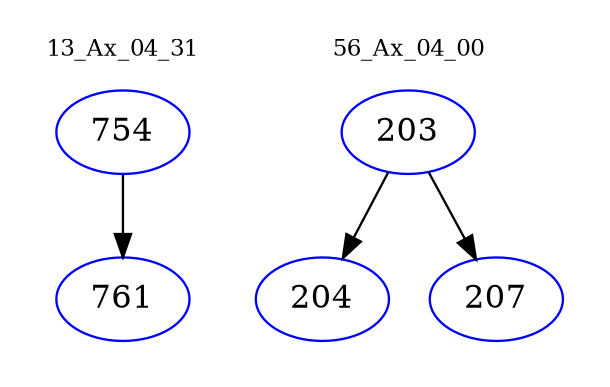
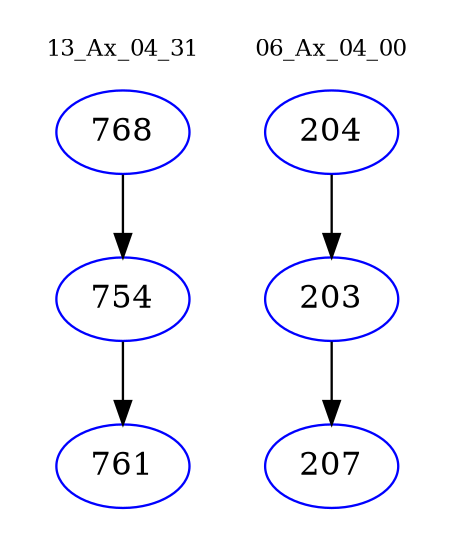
(409, 50) -> (332, 50)
none -> (123, 132)
(371, 205) -> (332, 204)
